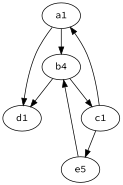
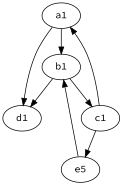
(61, 67) -> (61, 67)
